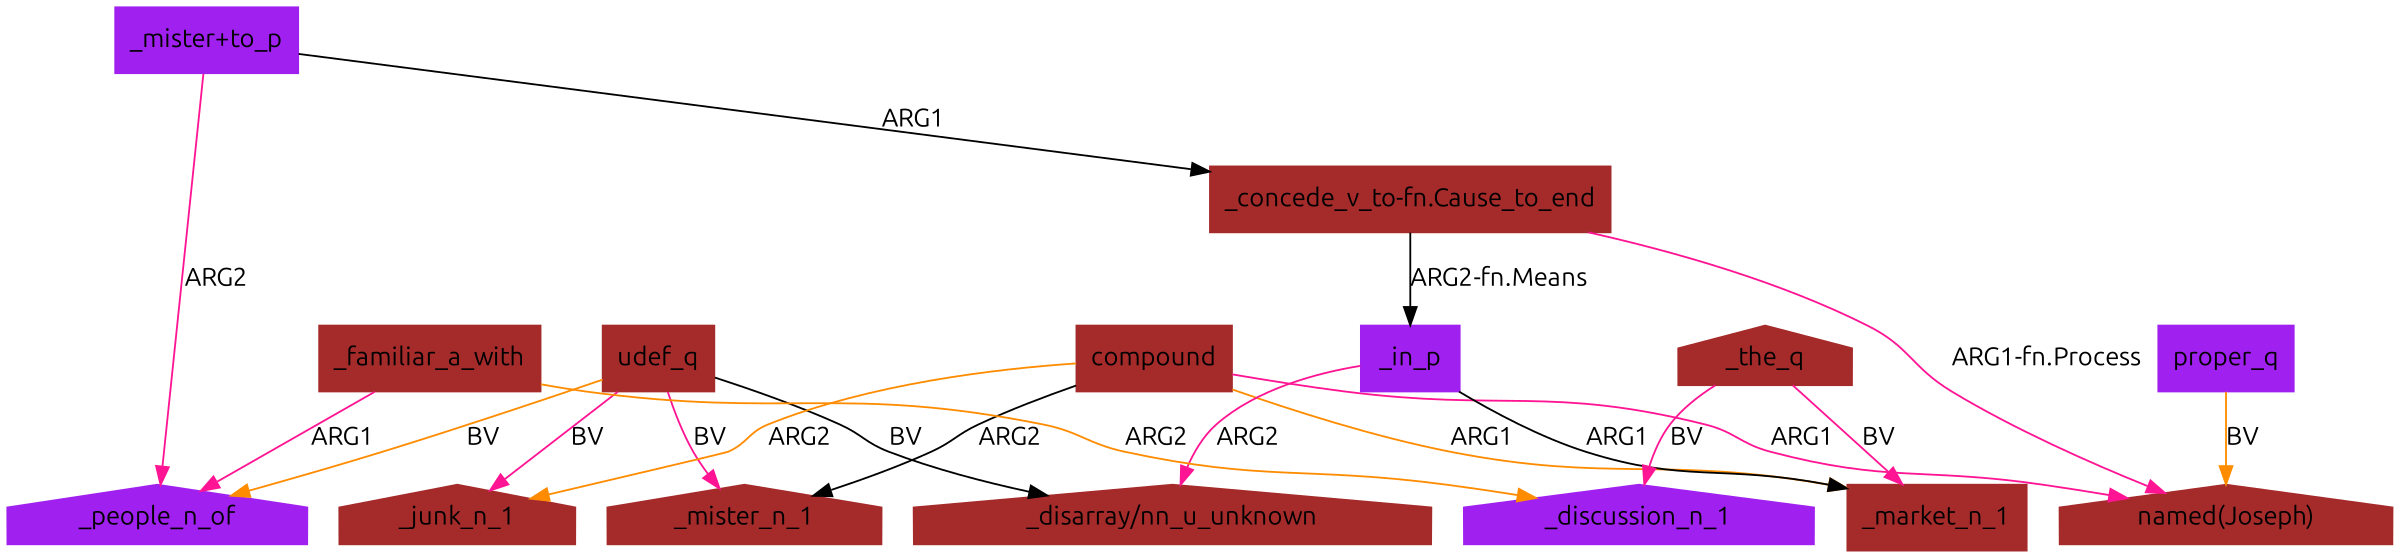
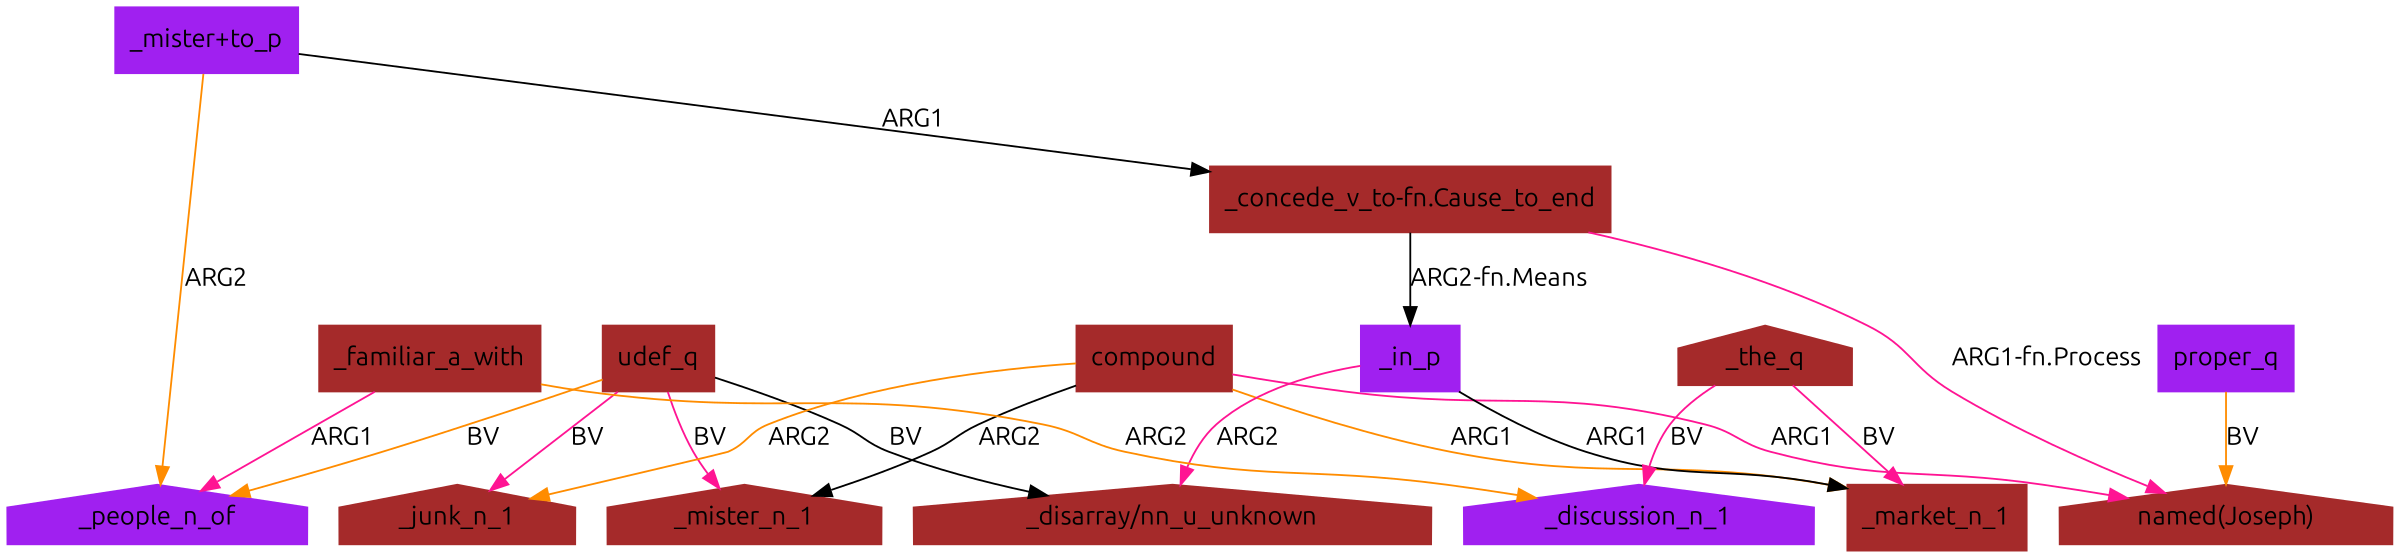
(183, 270) -> (183, 270)
